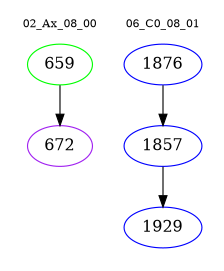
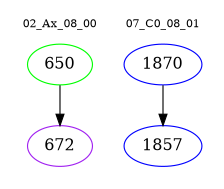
(163, 24) -> (163, 24)
(60, 65) -> (60, 65)
(163, 65) -> (163, 65)
(163, 228) -> none
